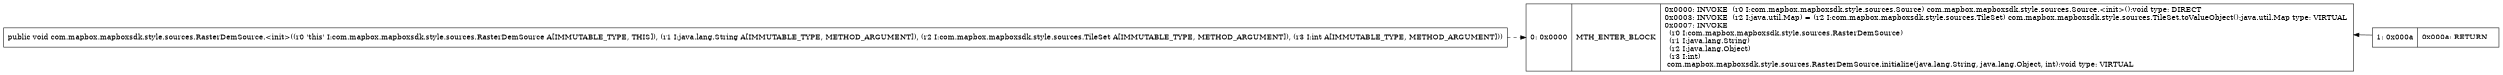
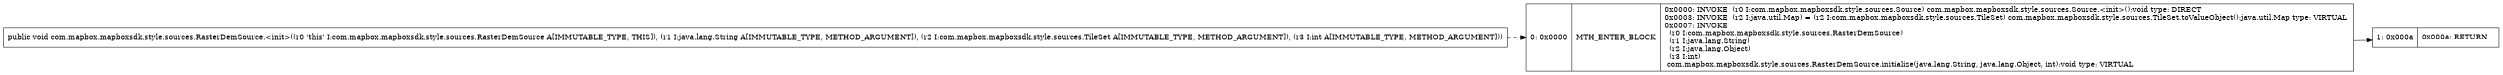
(2366, 35) -> (2360, 40)
